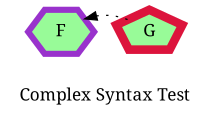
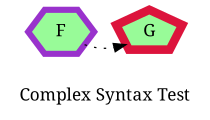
(112, 16) -> (99, 48)
